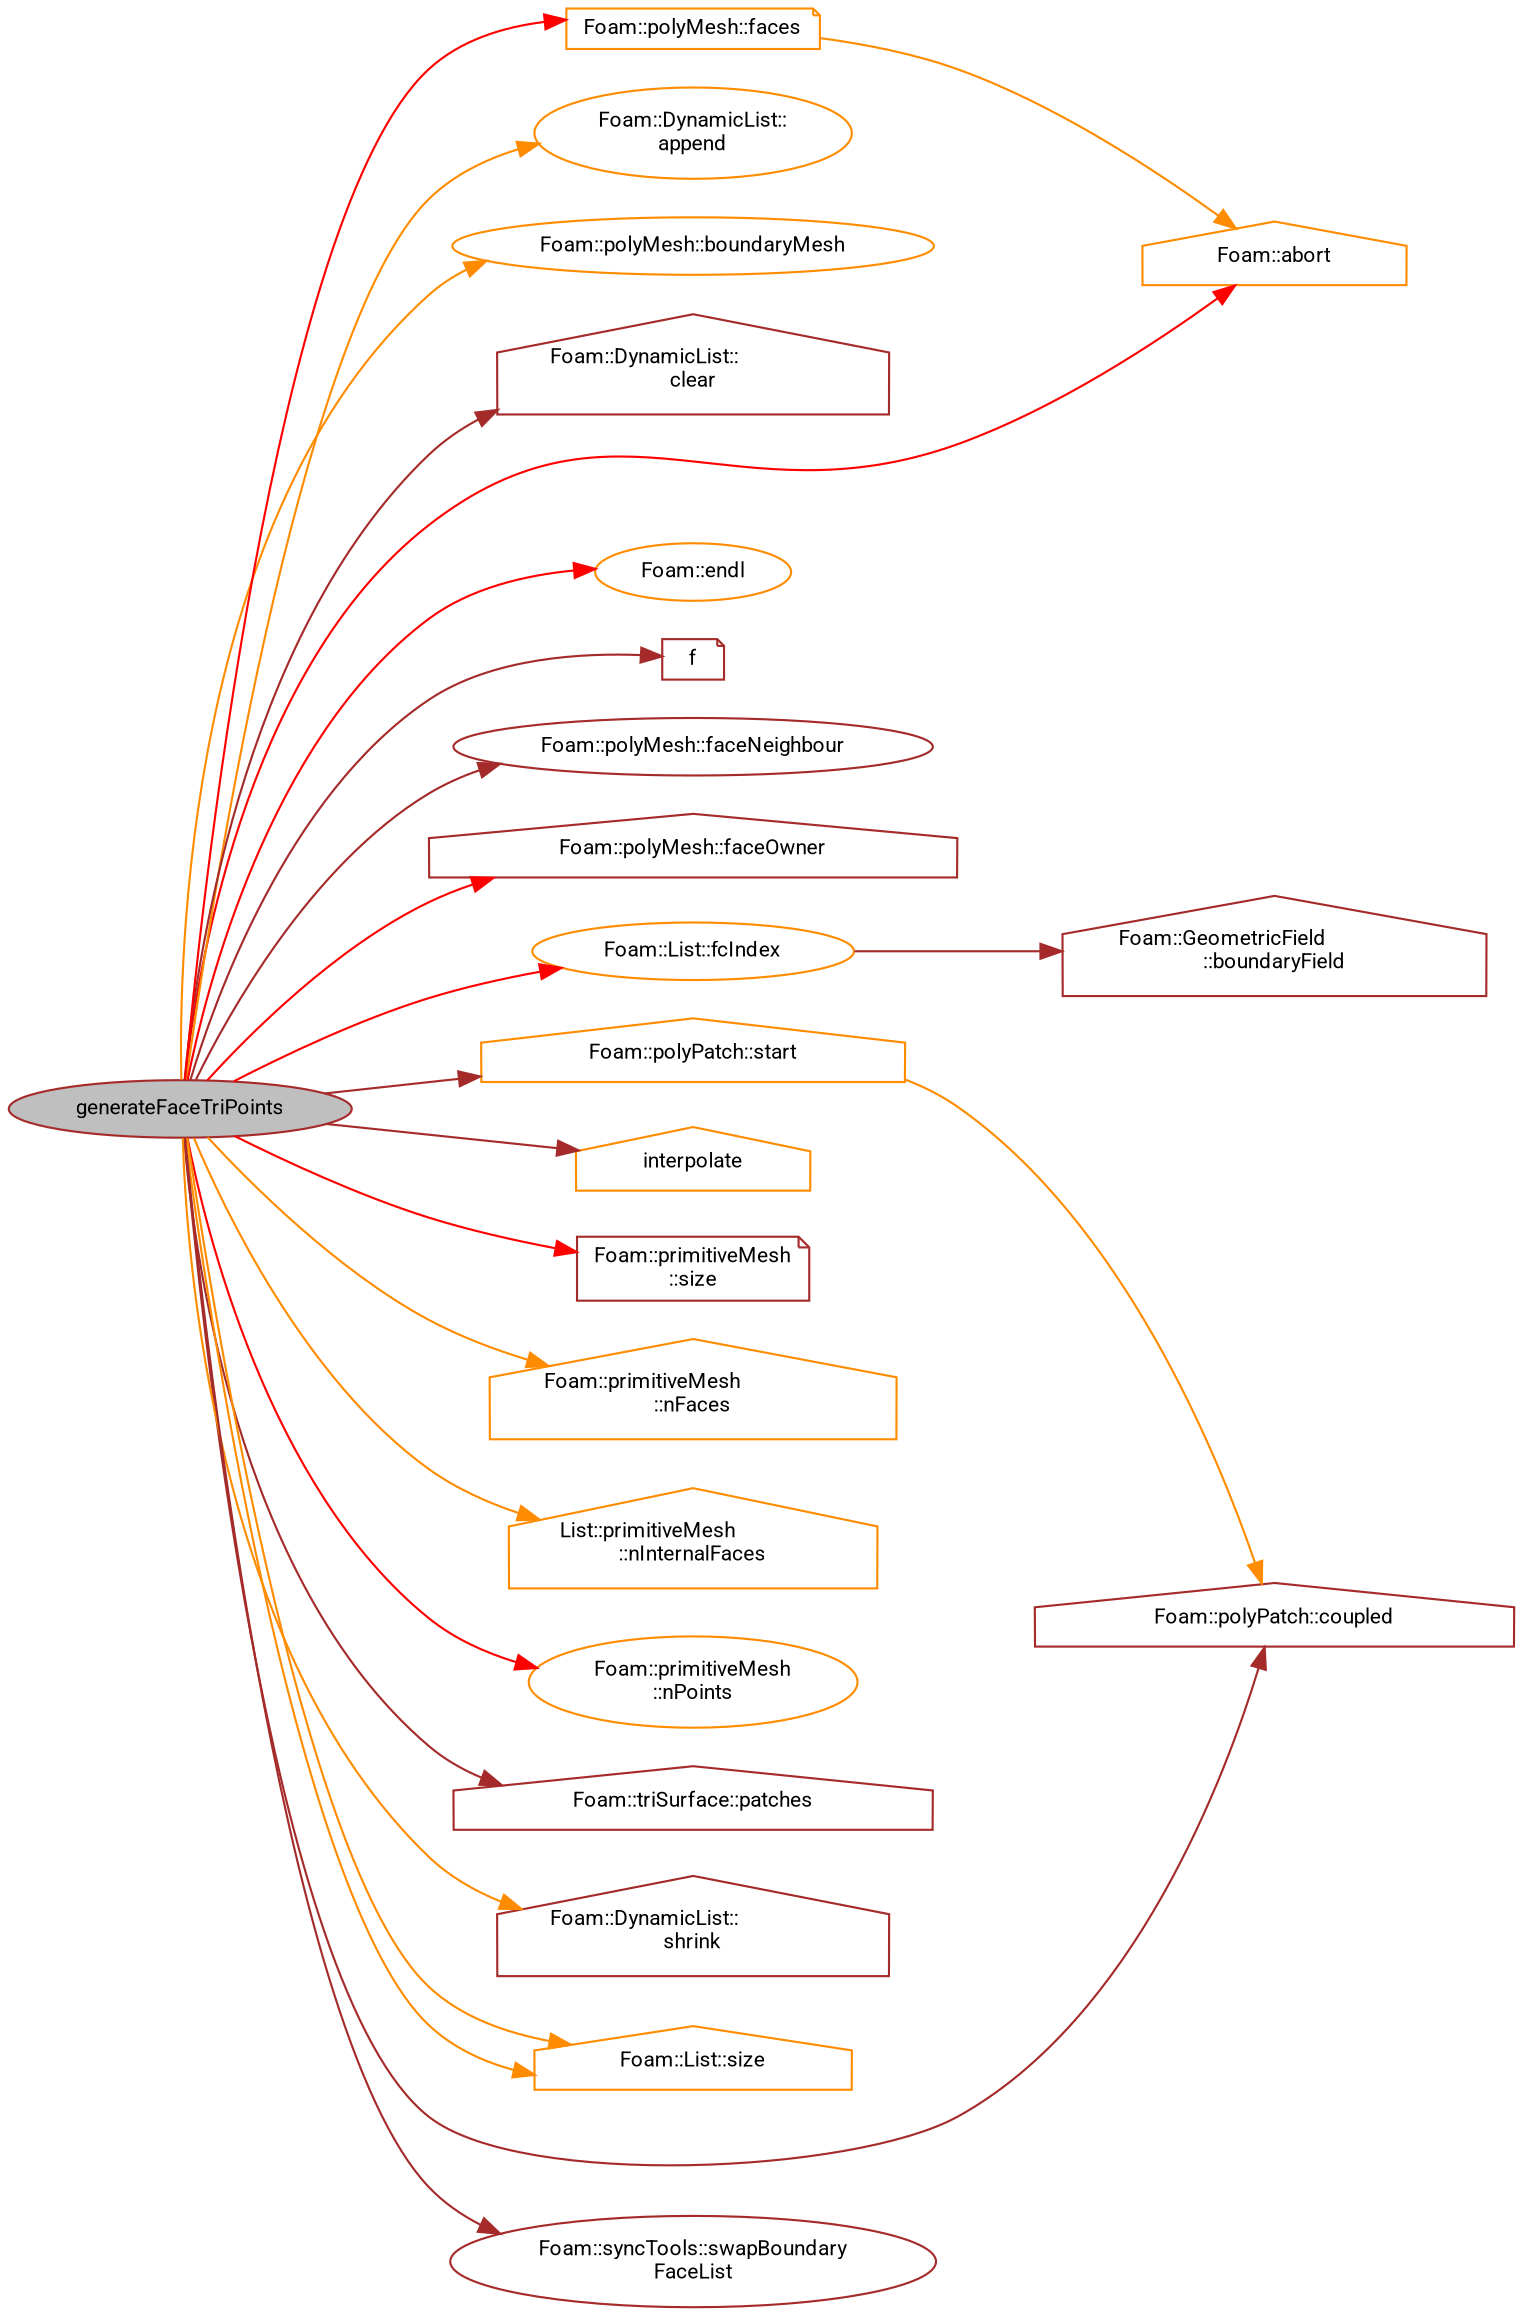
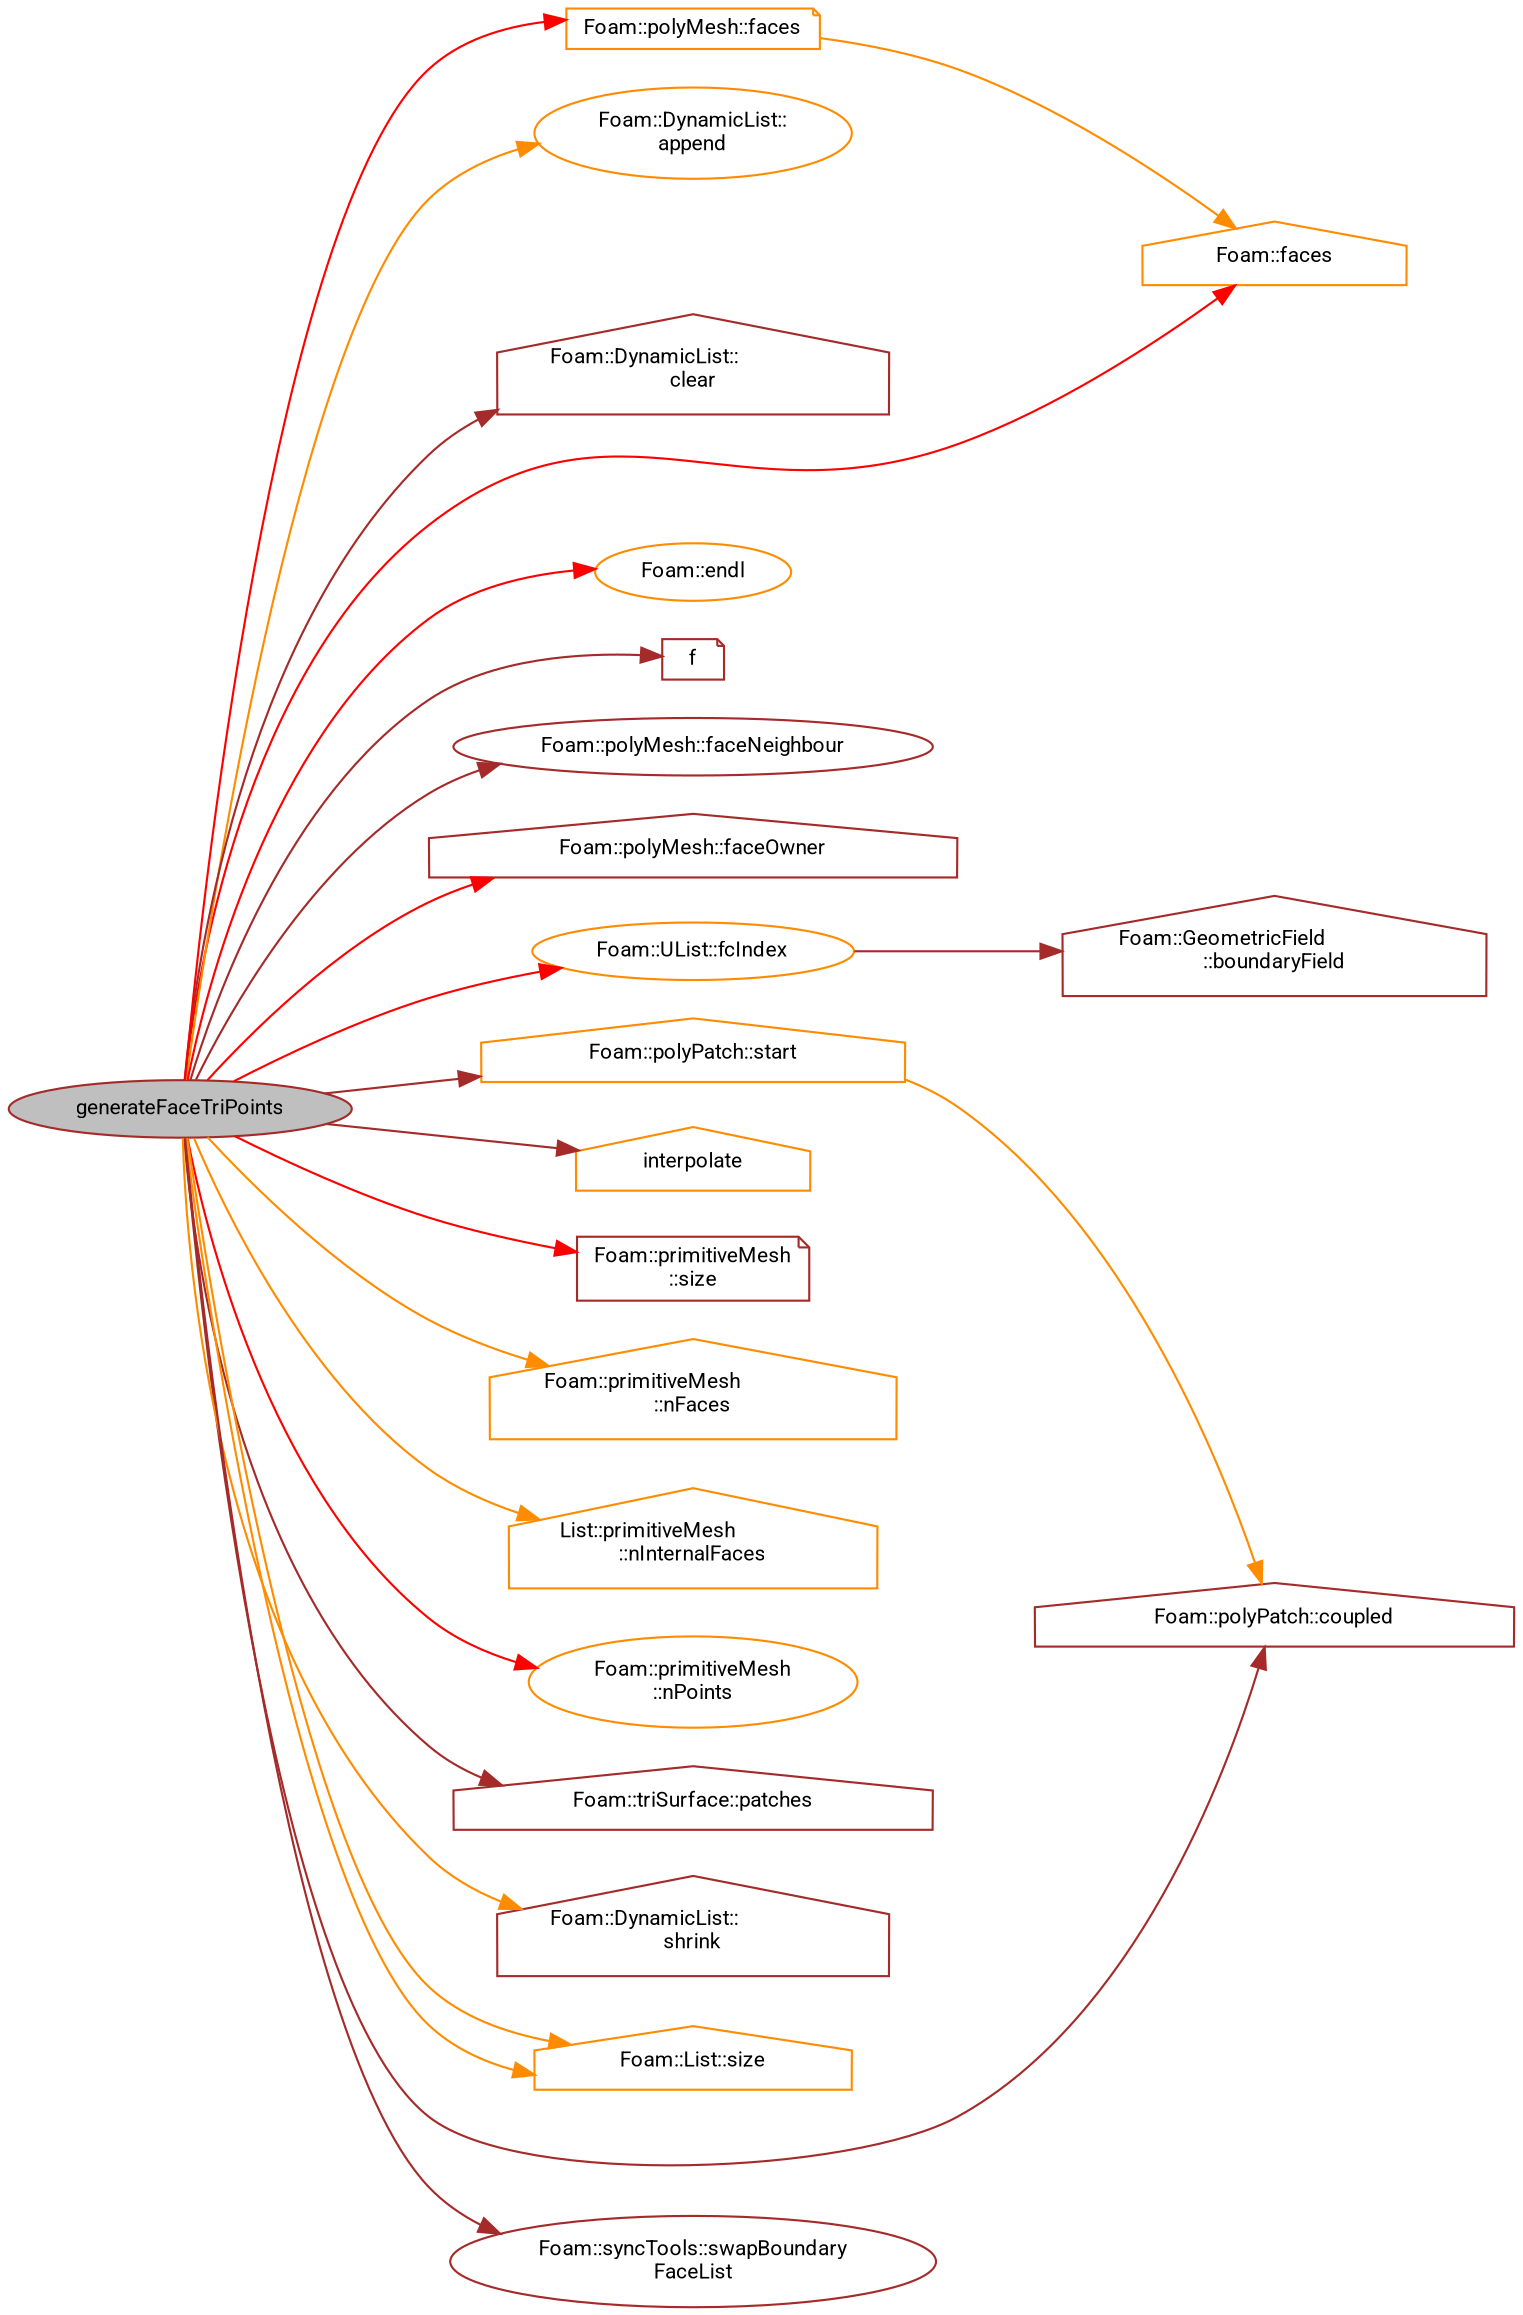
(693, 246) -> none
(1274, 257) -> (1274, 257)
(693, 951) -> (693, 951)
